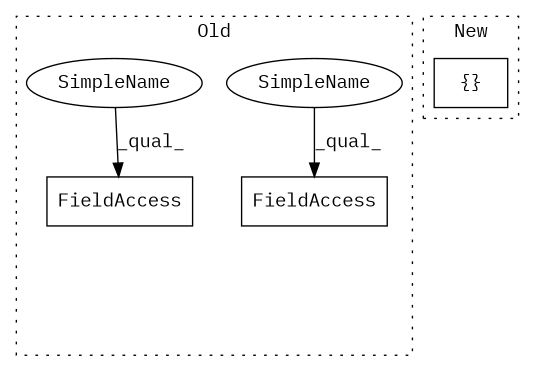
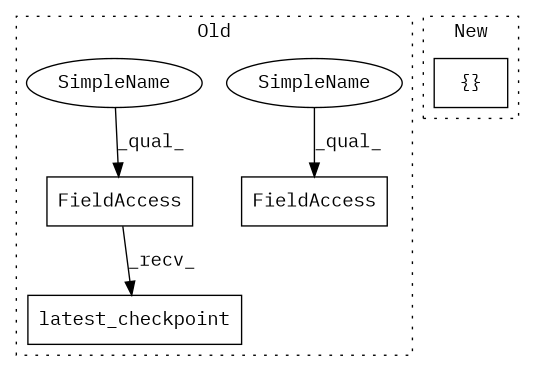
none -> (135, 320)
